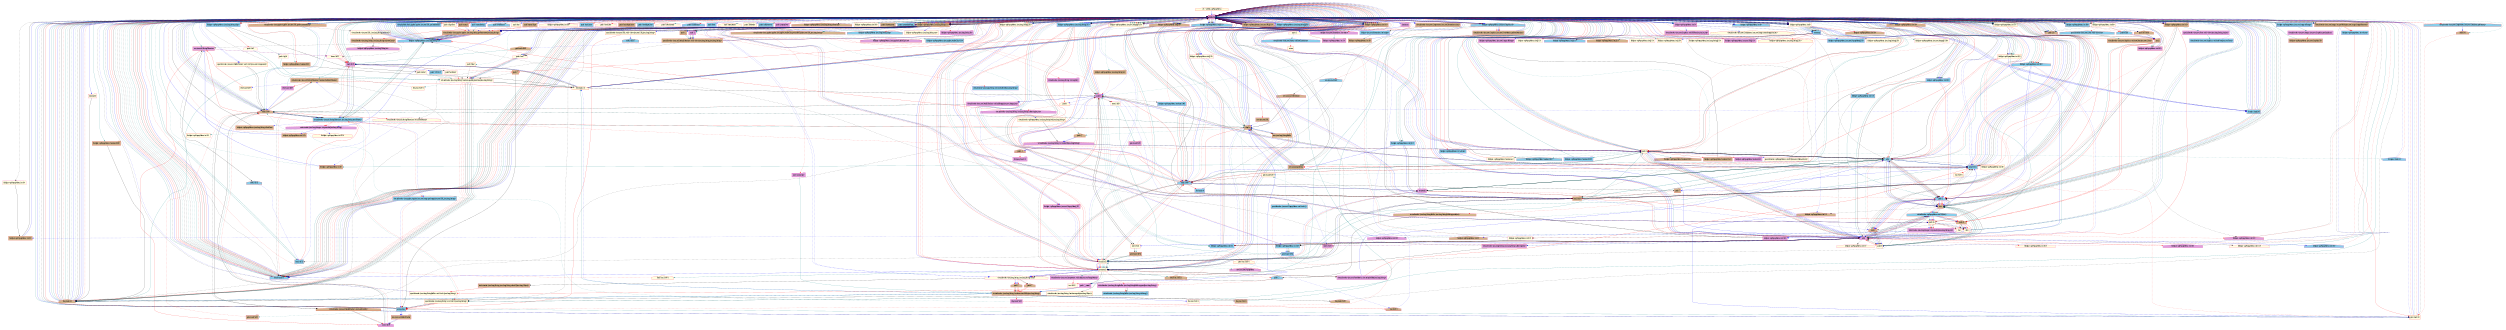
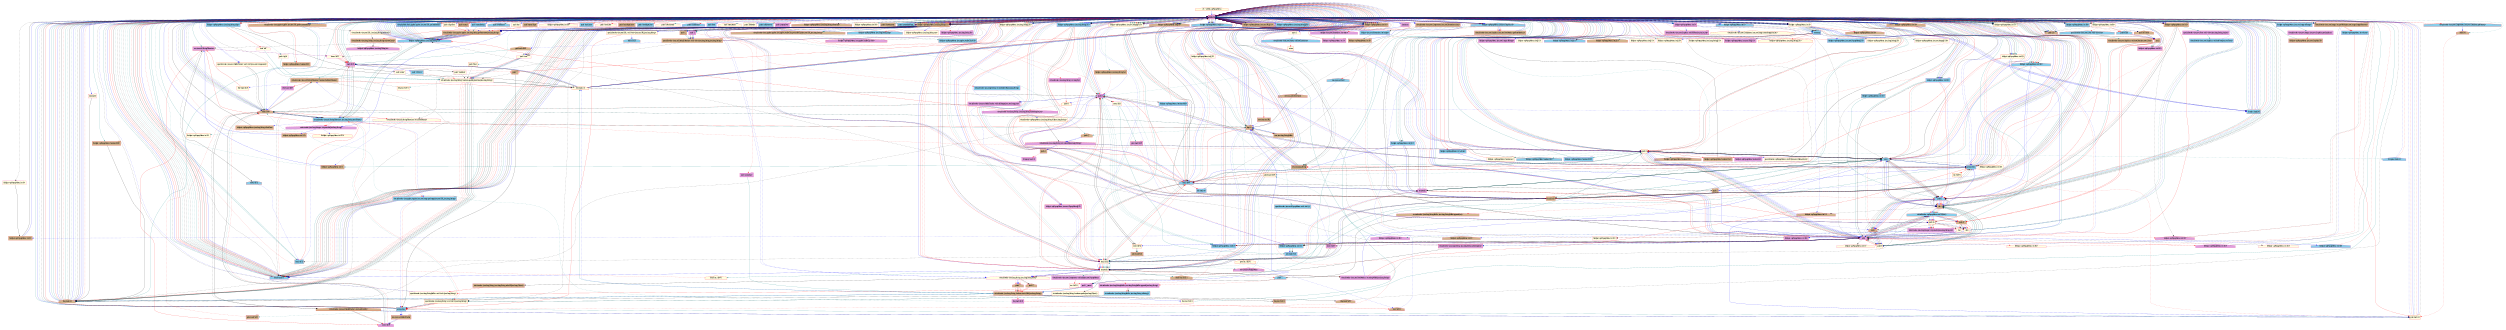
(1020, 151) -> (1044, 151)
